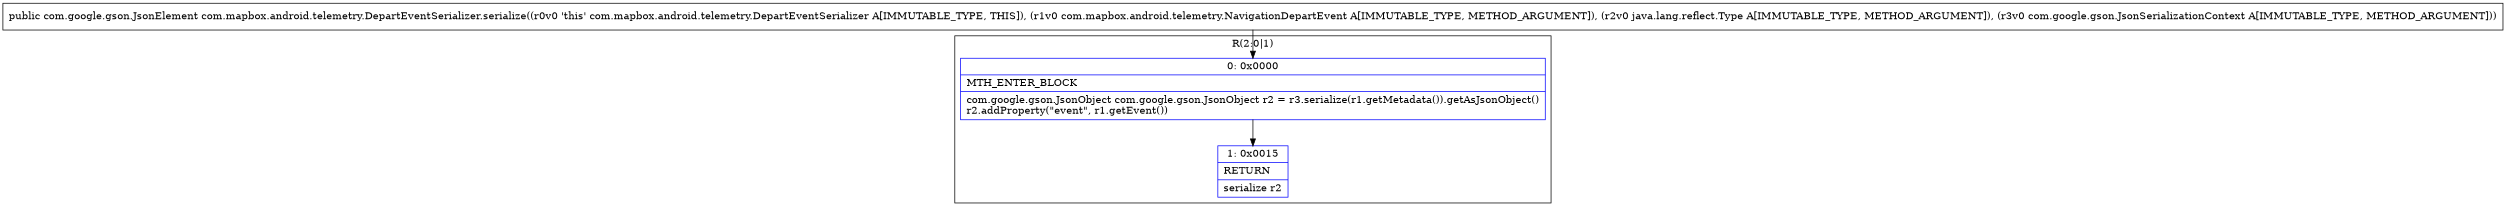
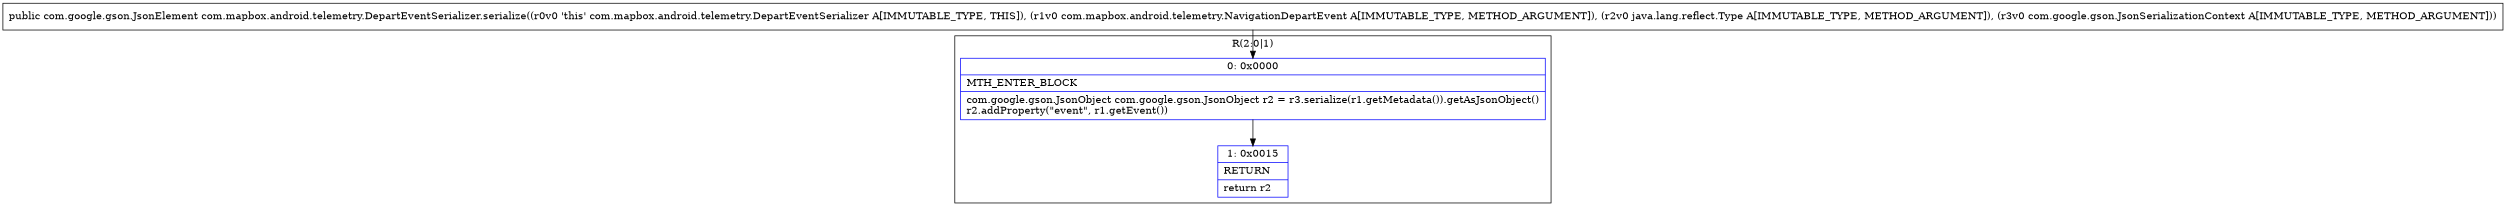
(1253, 188) -> (1248, 188)
